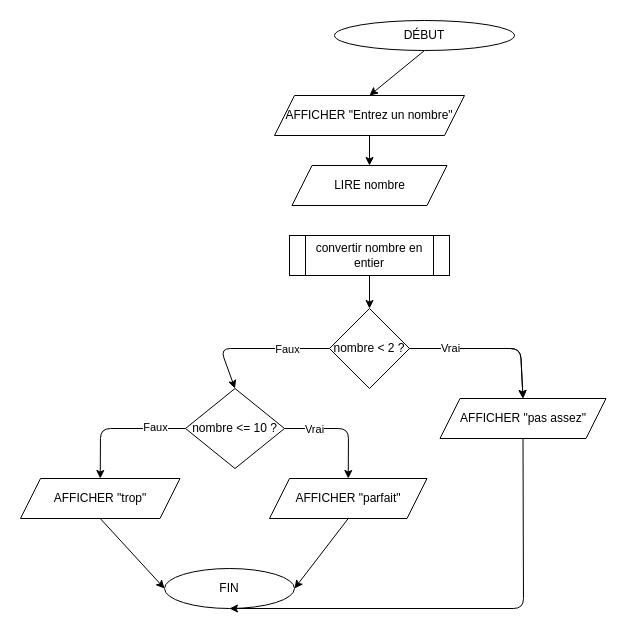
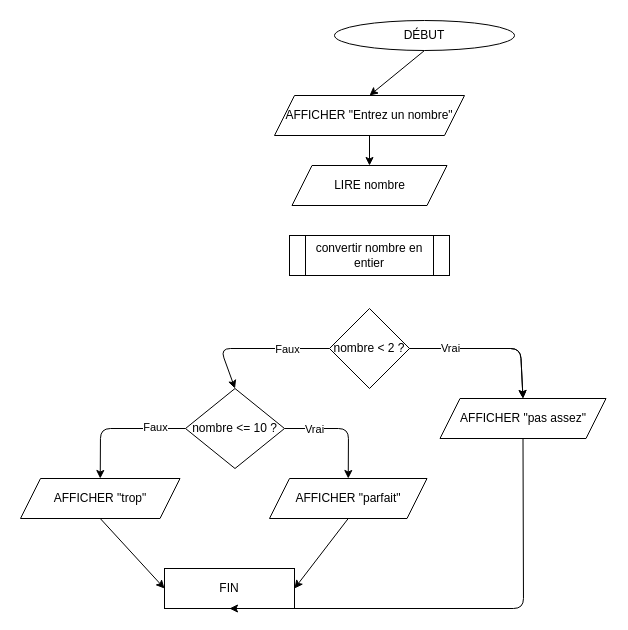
(370, 289) -> none
(230, 589) -> (230, 589)
